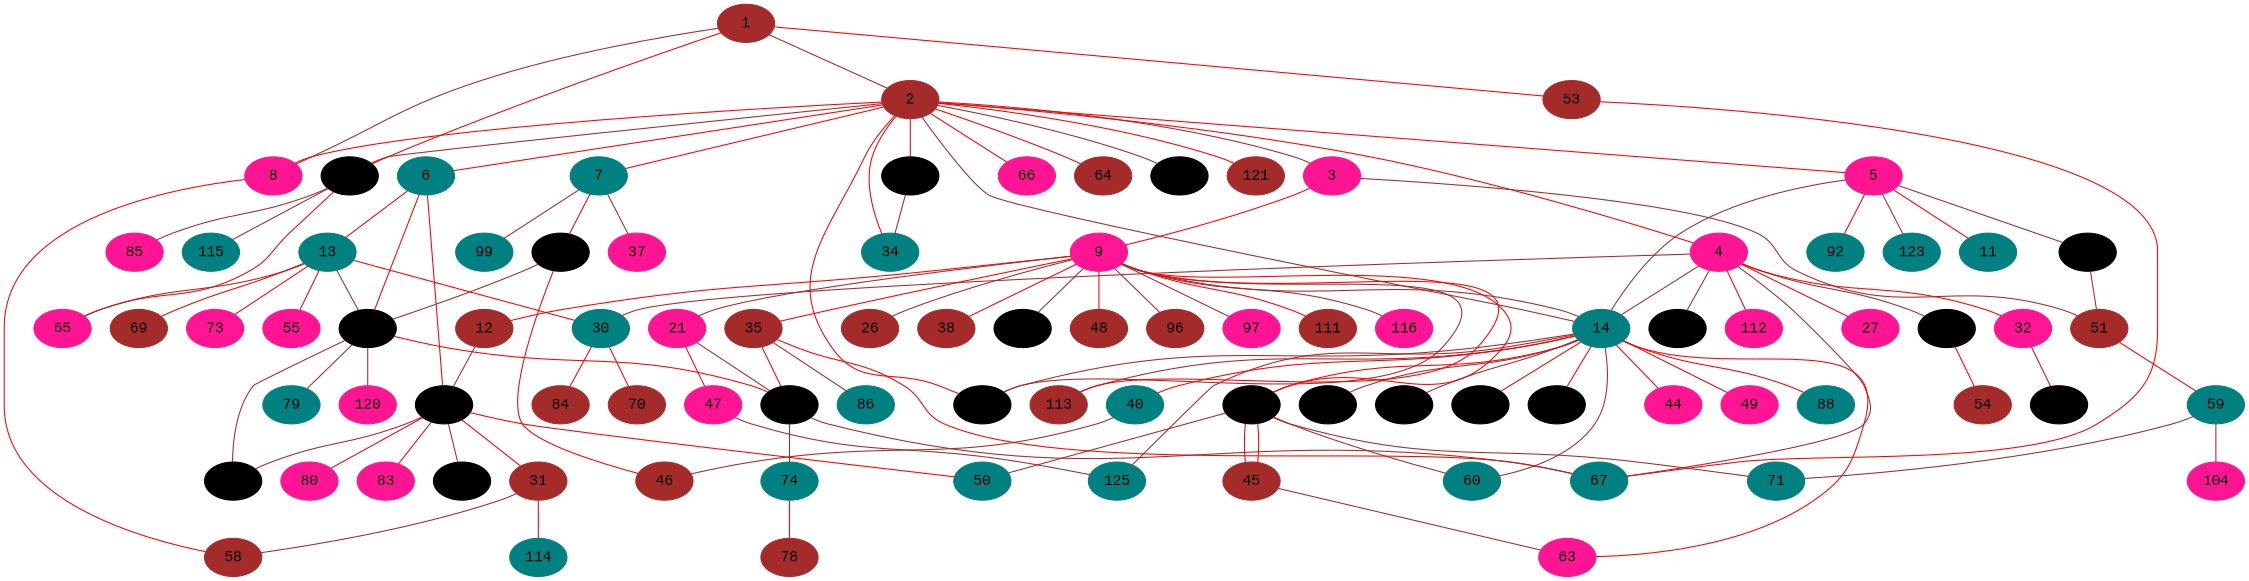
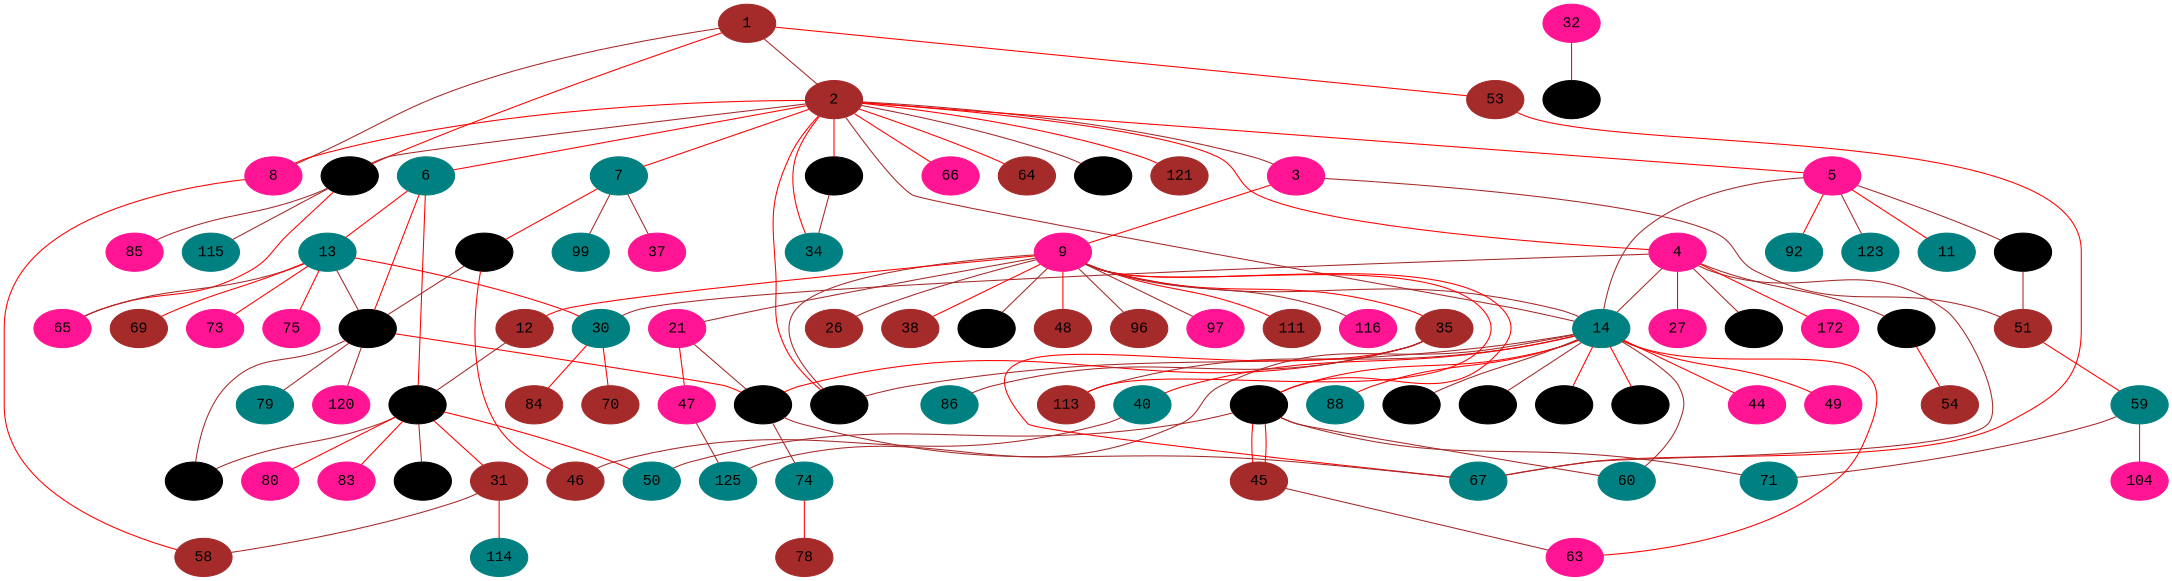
(1872, 289) -> none
(291, 329) -> (291, 329)
(1754, 329) -> (1830, 329)
